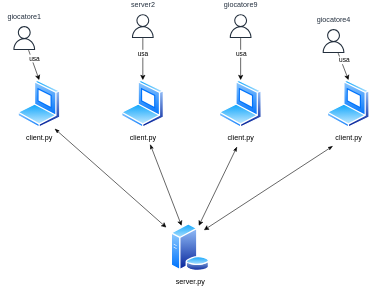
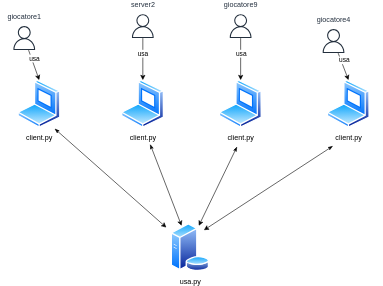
(191, 282) -> (191, 282)
